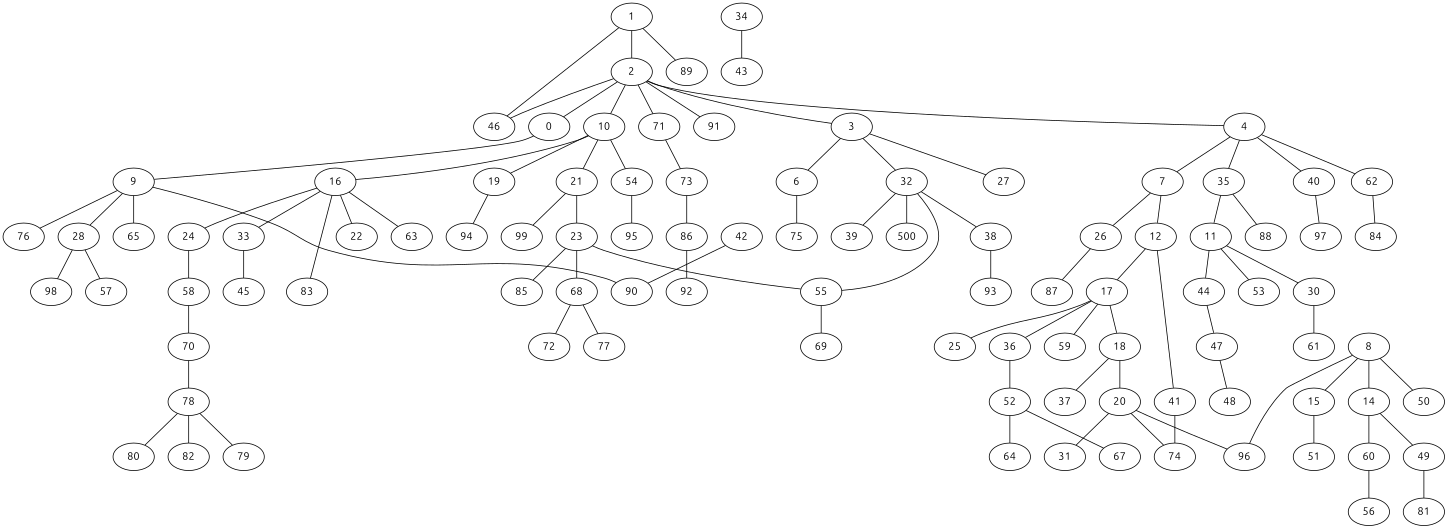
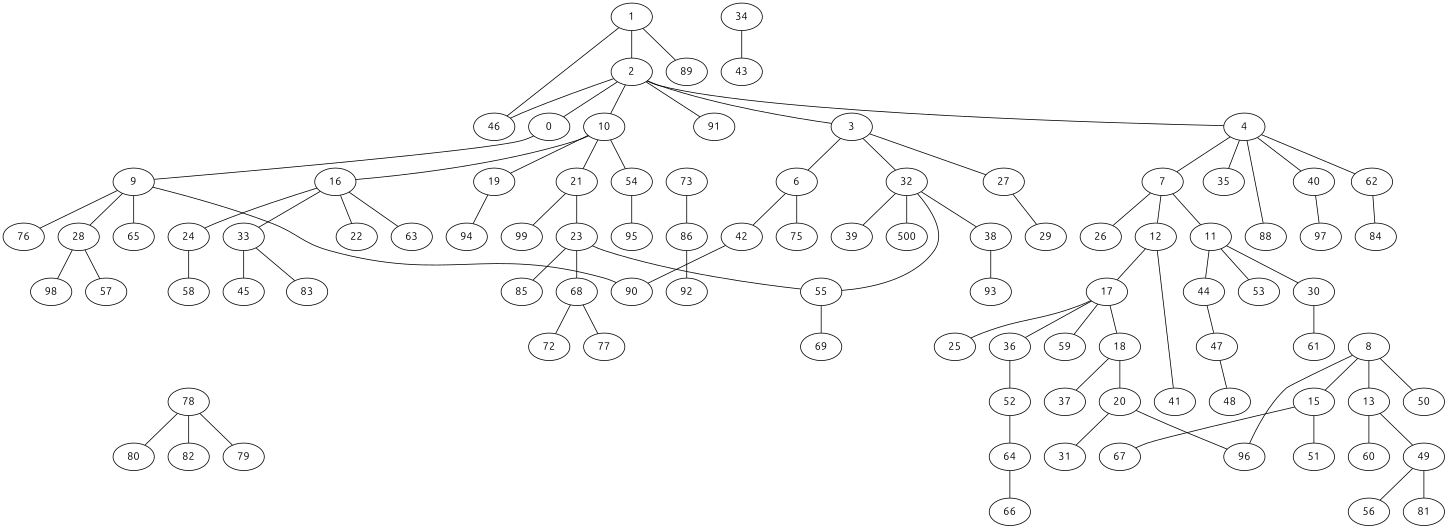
(659, 127) -> none
none -> (769, 209)
(1217, 209) -> (1187, 209)
(1245, 209) -> (1255, 182)
(321, 237) -> (276, 264)
none -> (1046, 237)
(1052, 292) -> none
(189, 347) -> none
(1369, 402) -> (1369, 402)
(1065, 429) -> (1215, 426)
(1175, 457) -> none
(1369, 484) -> (1396, 484)
none -> (1010, 512)
